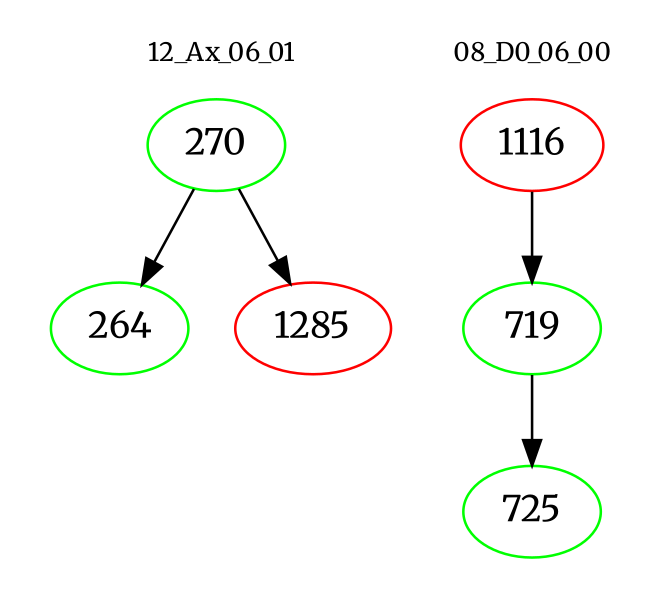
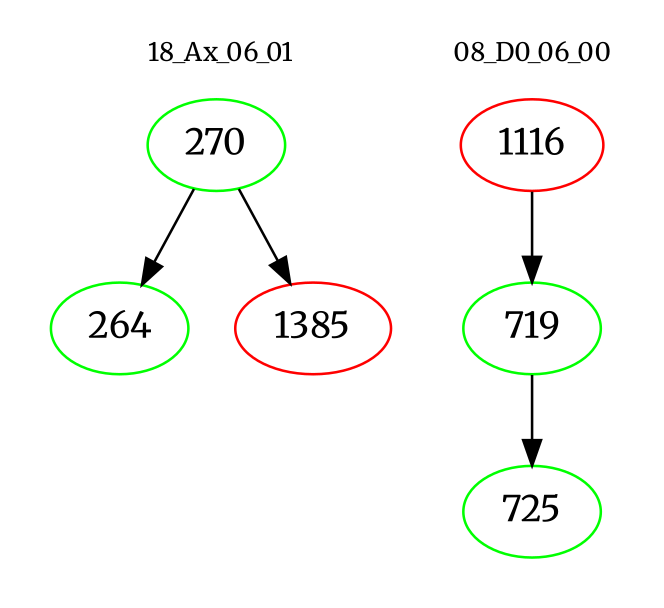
(221, 55) -> (221, 55)
(313, 328) -> (313, 328)
